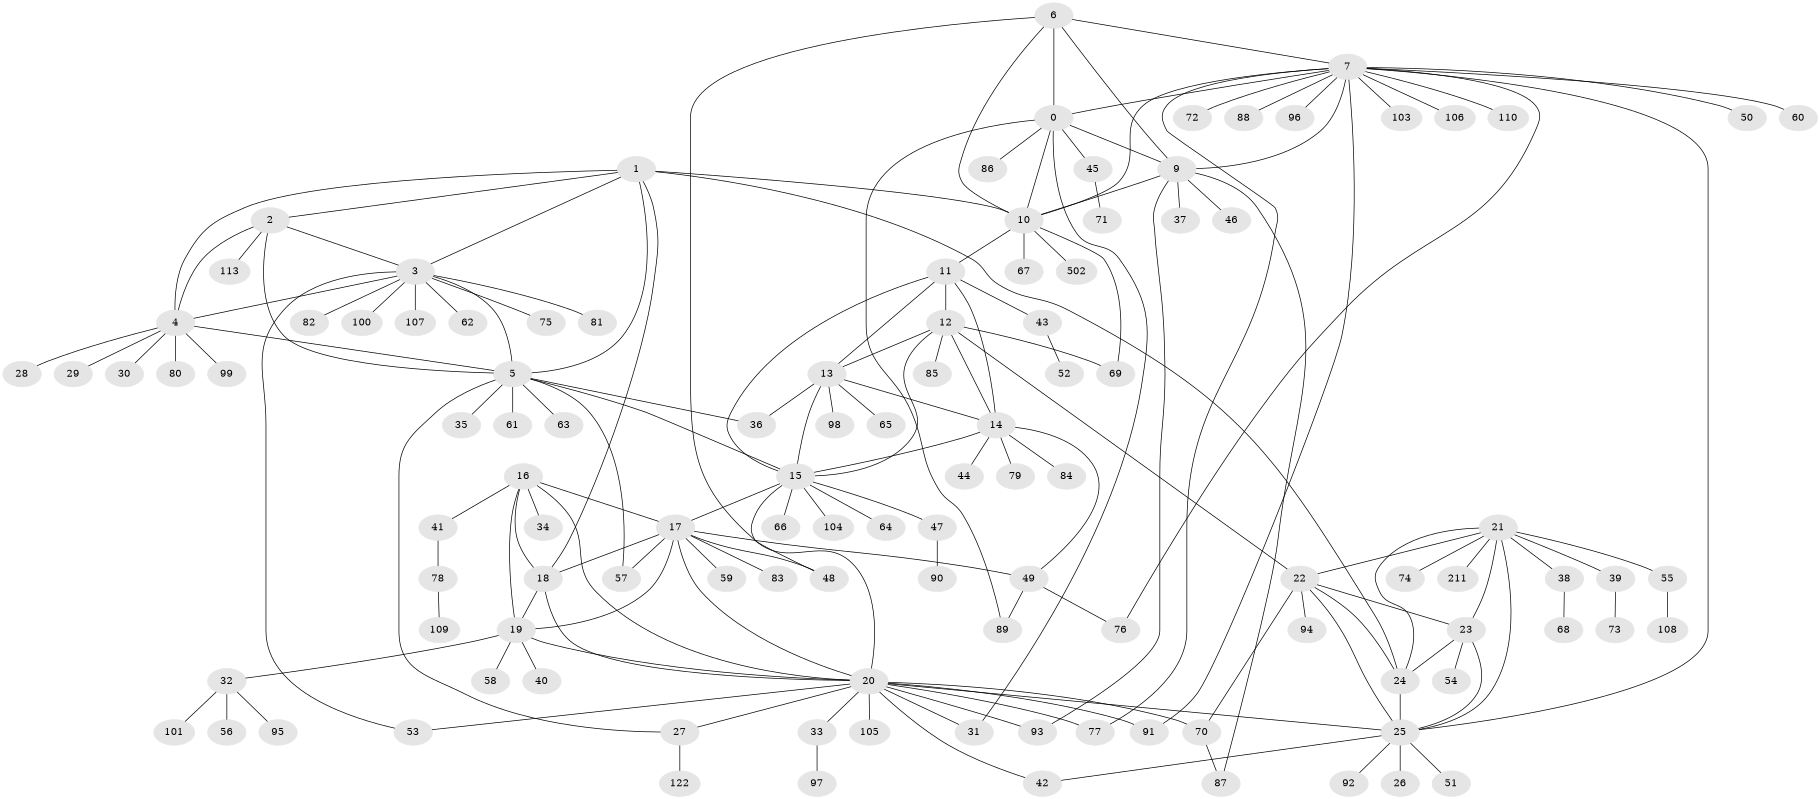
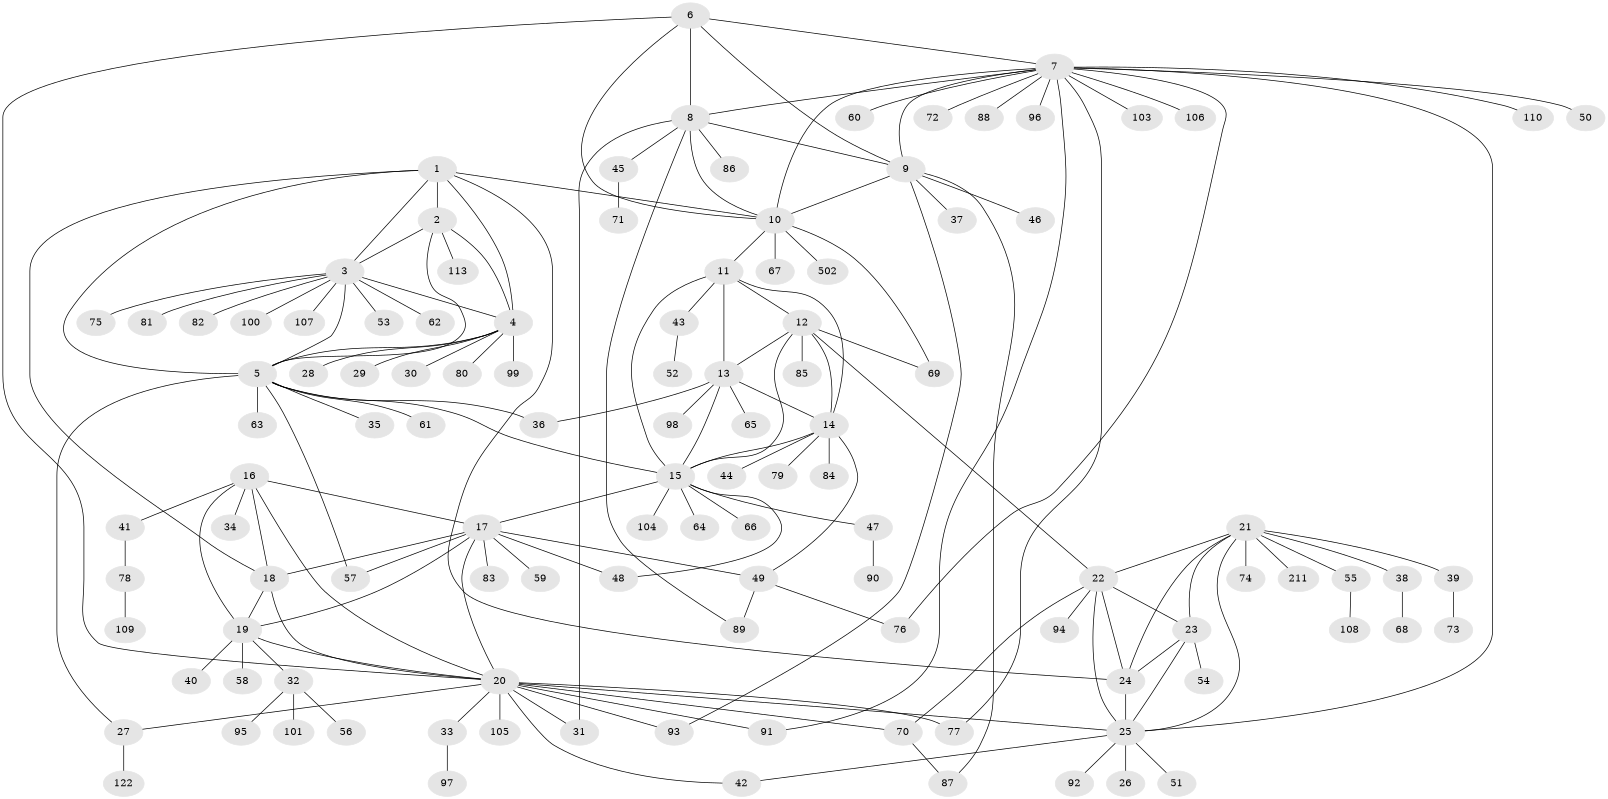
(1054, 118) -> (690, 118)
(641, 707) -> none
